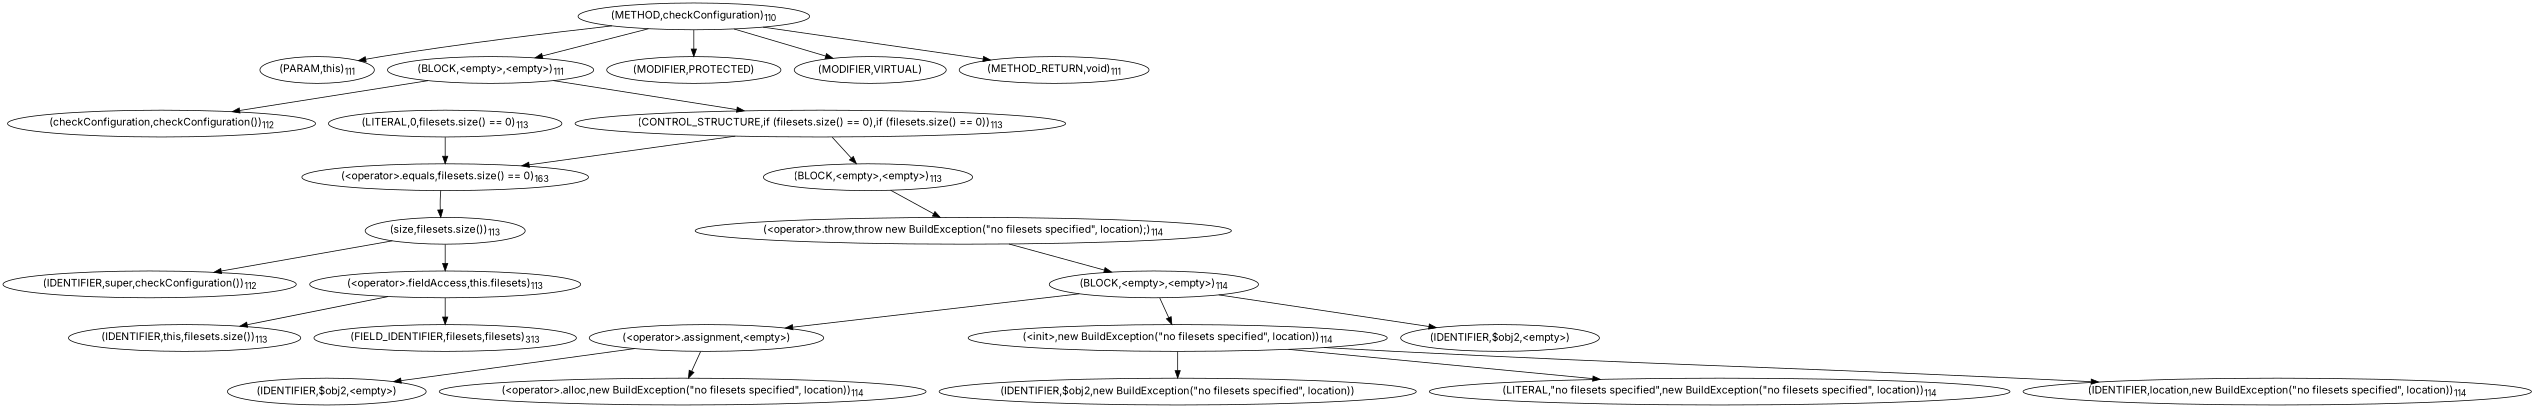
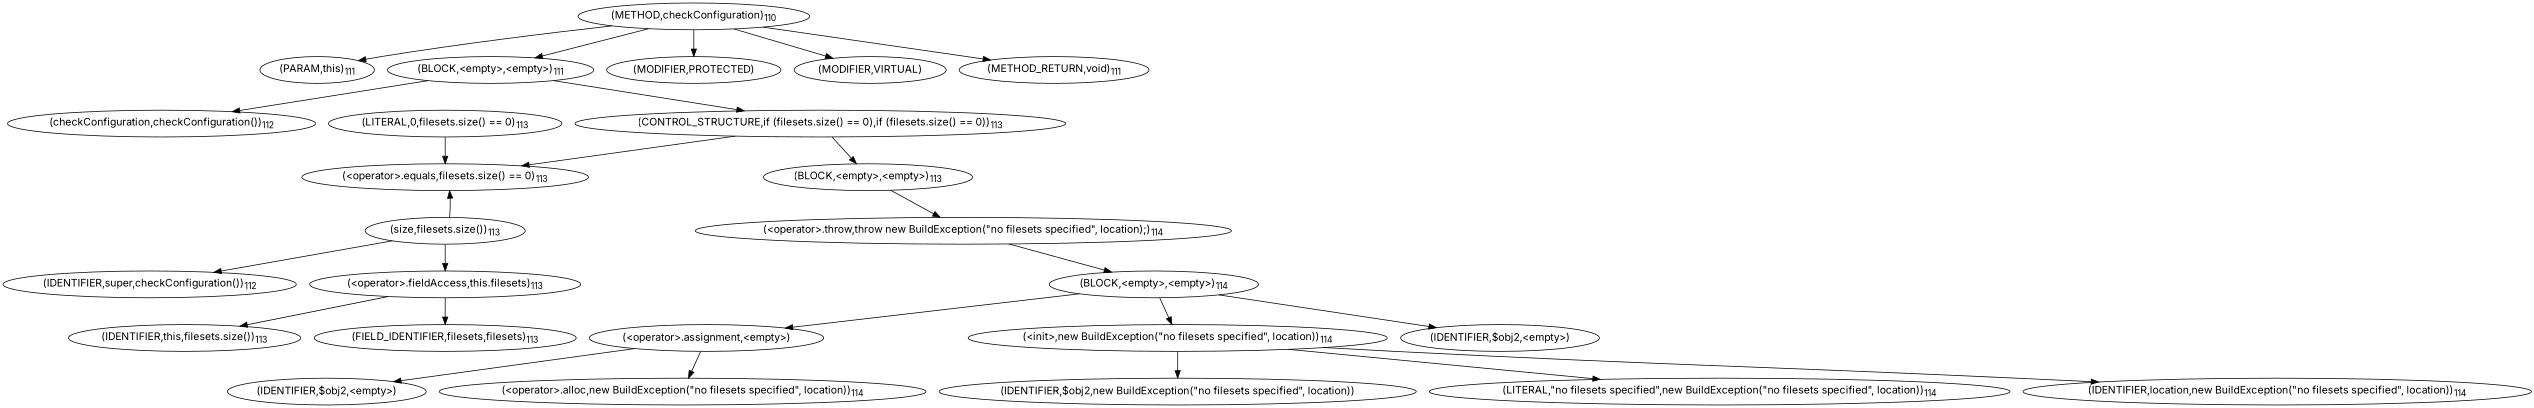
(542, 176) -> (542, 176)
(440, 200) -> (450, 208)
(533, 337) -> (533, 337)
